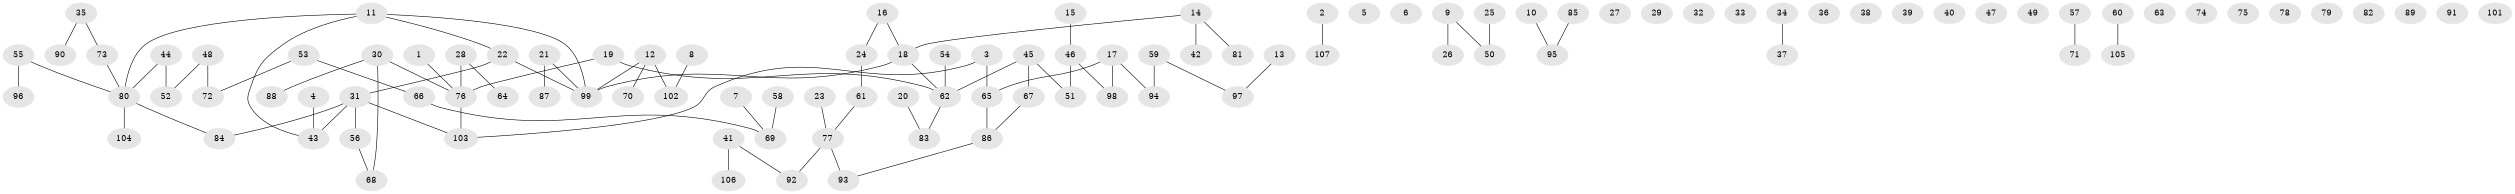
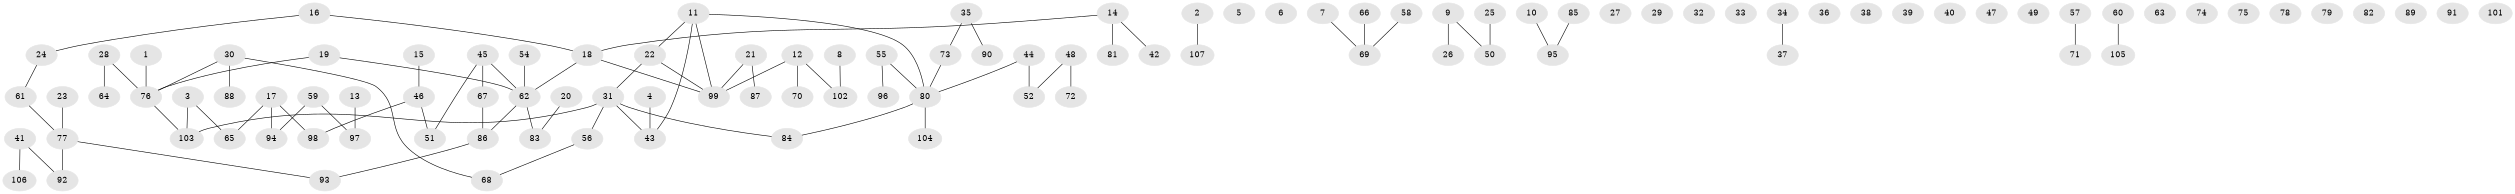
(304, 55) -> none
(987, 118) -> (504, 117)
